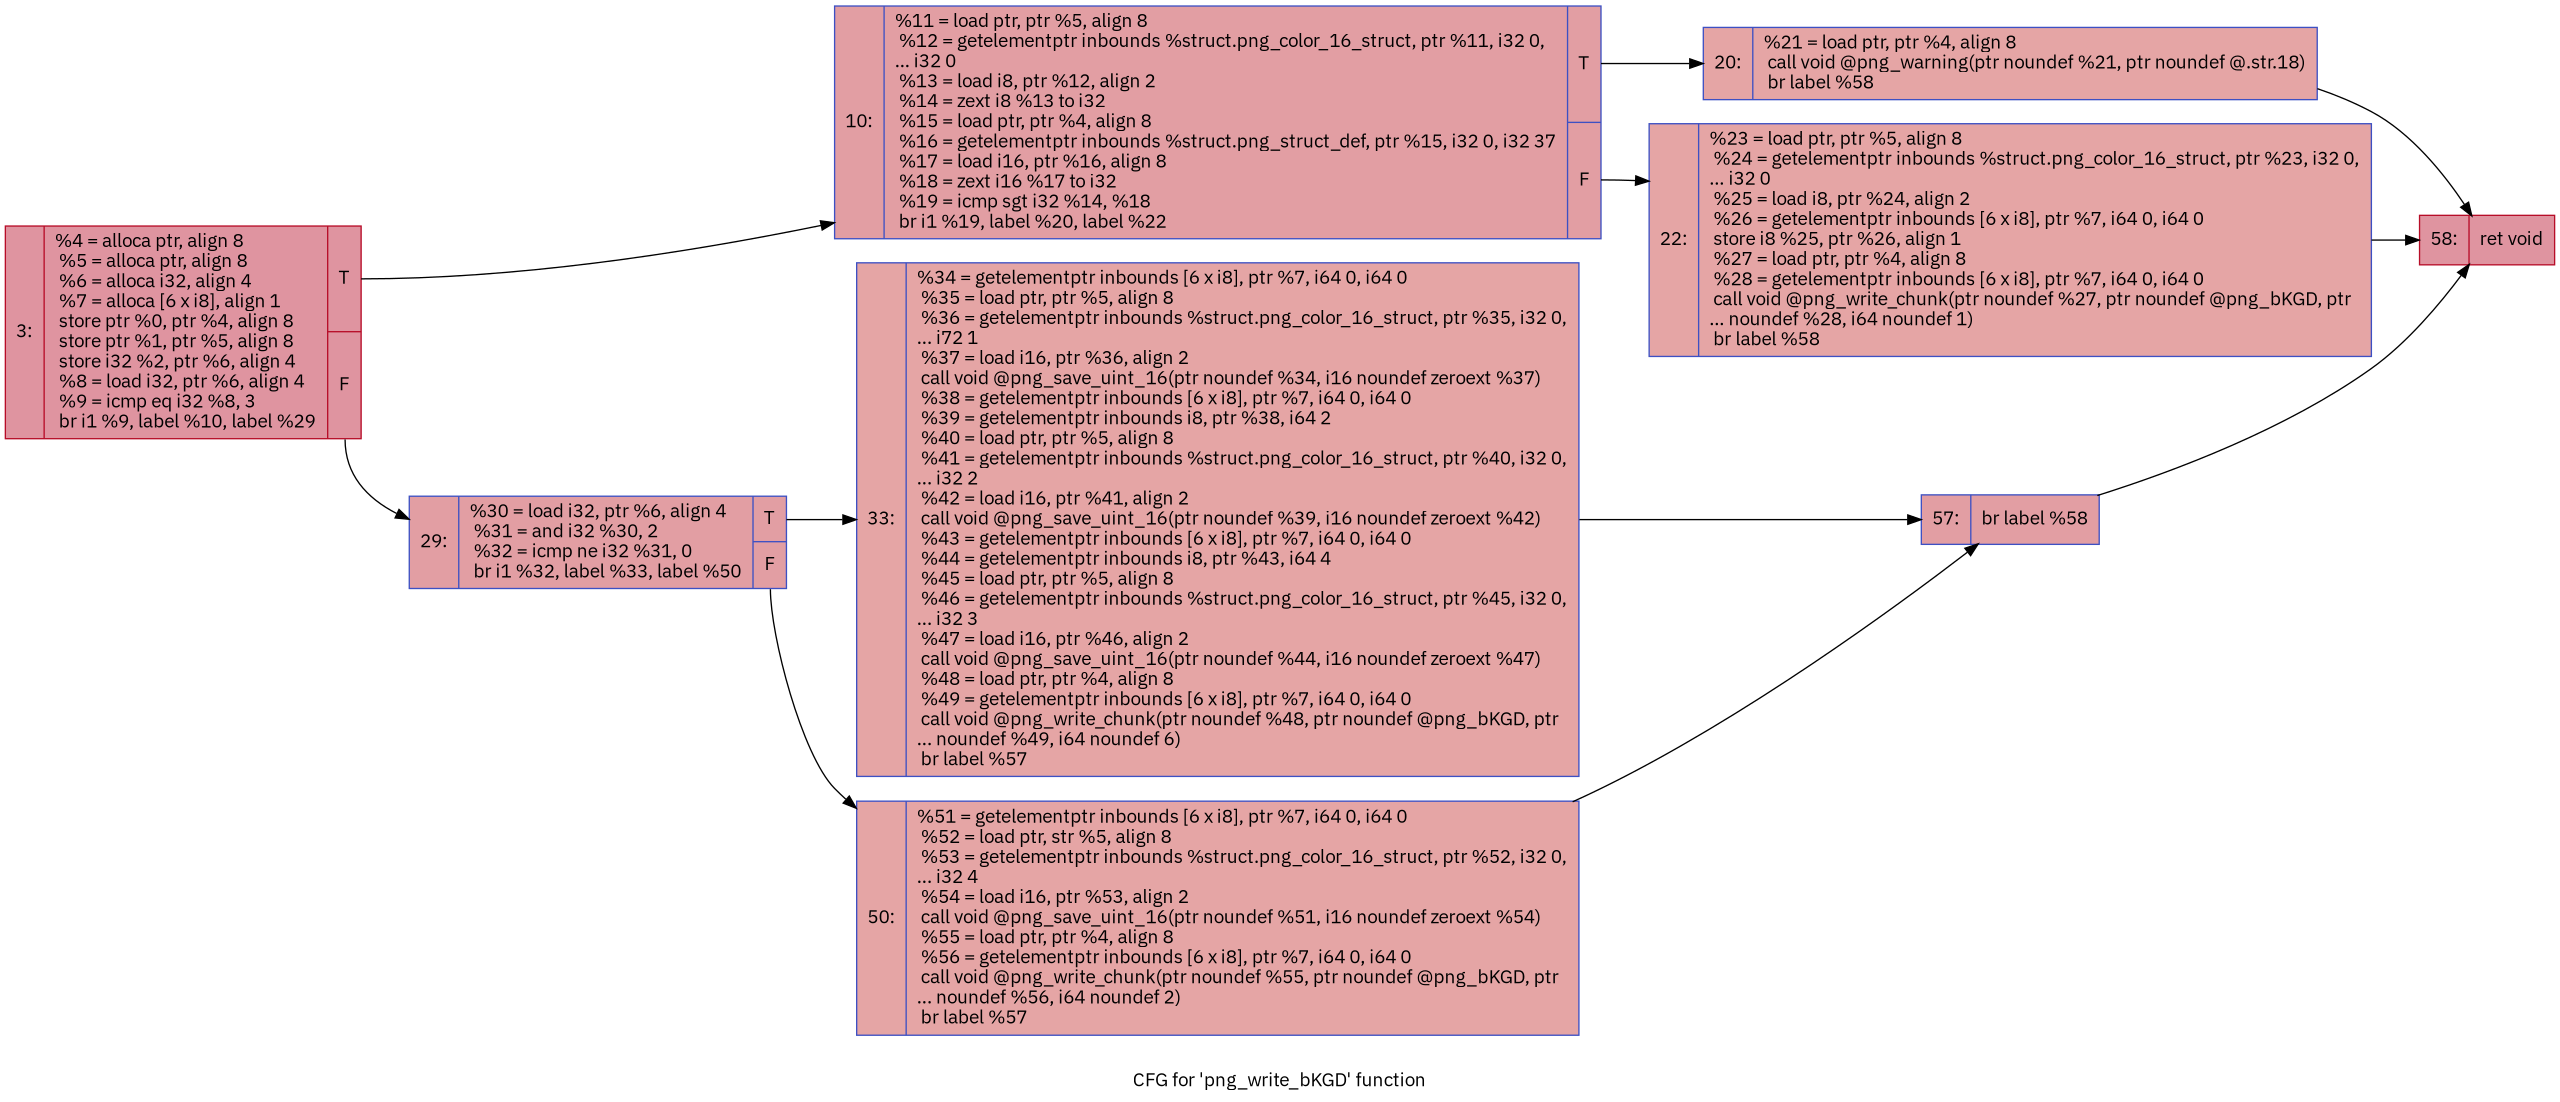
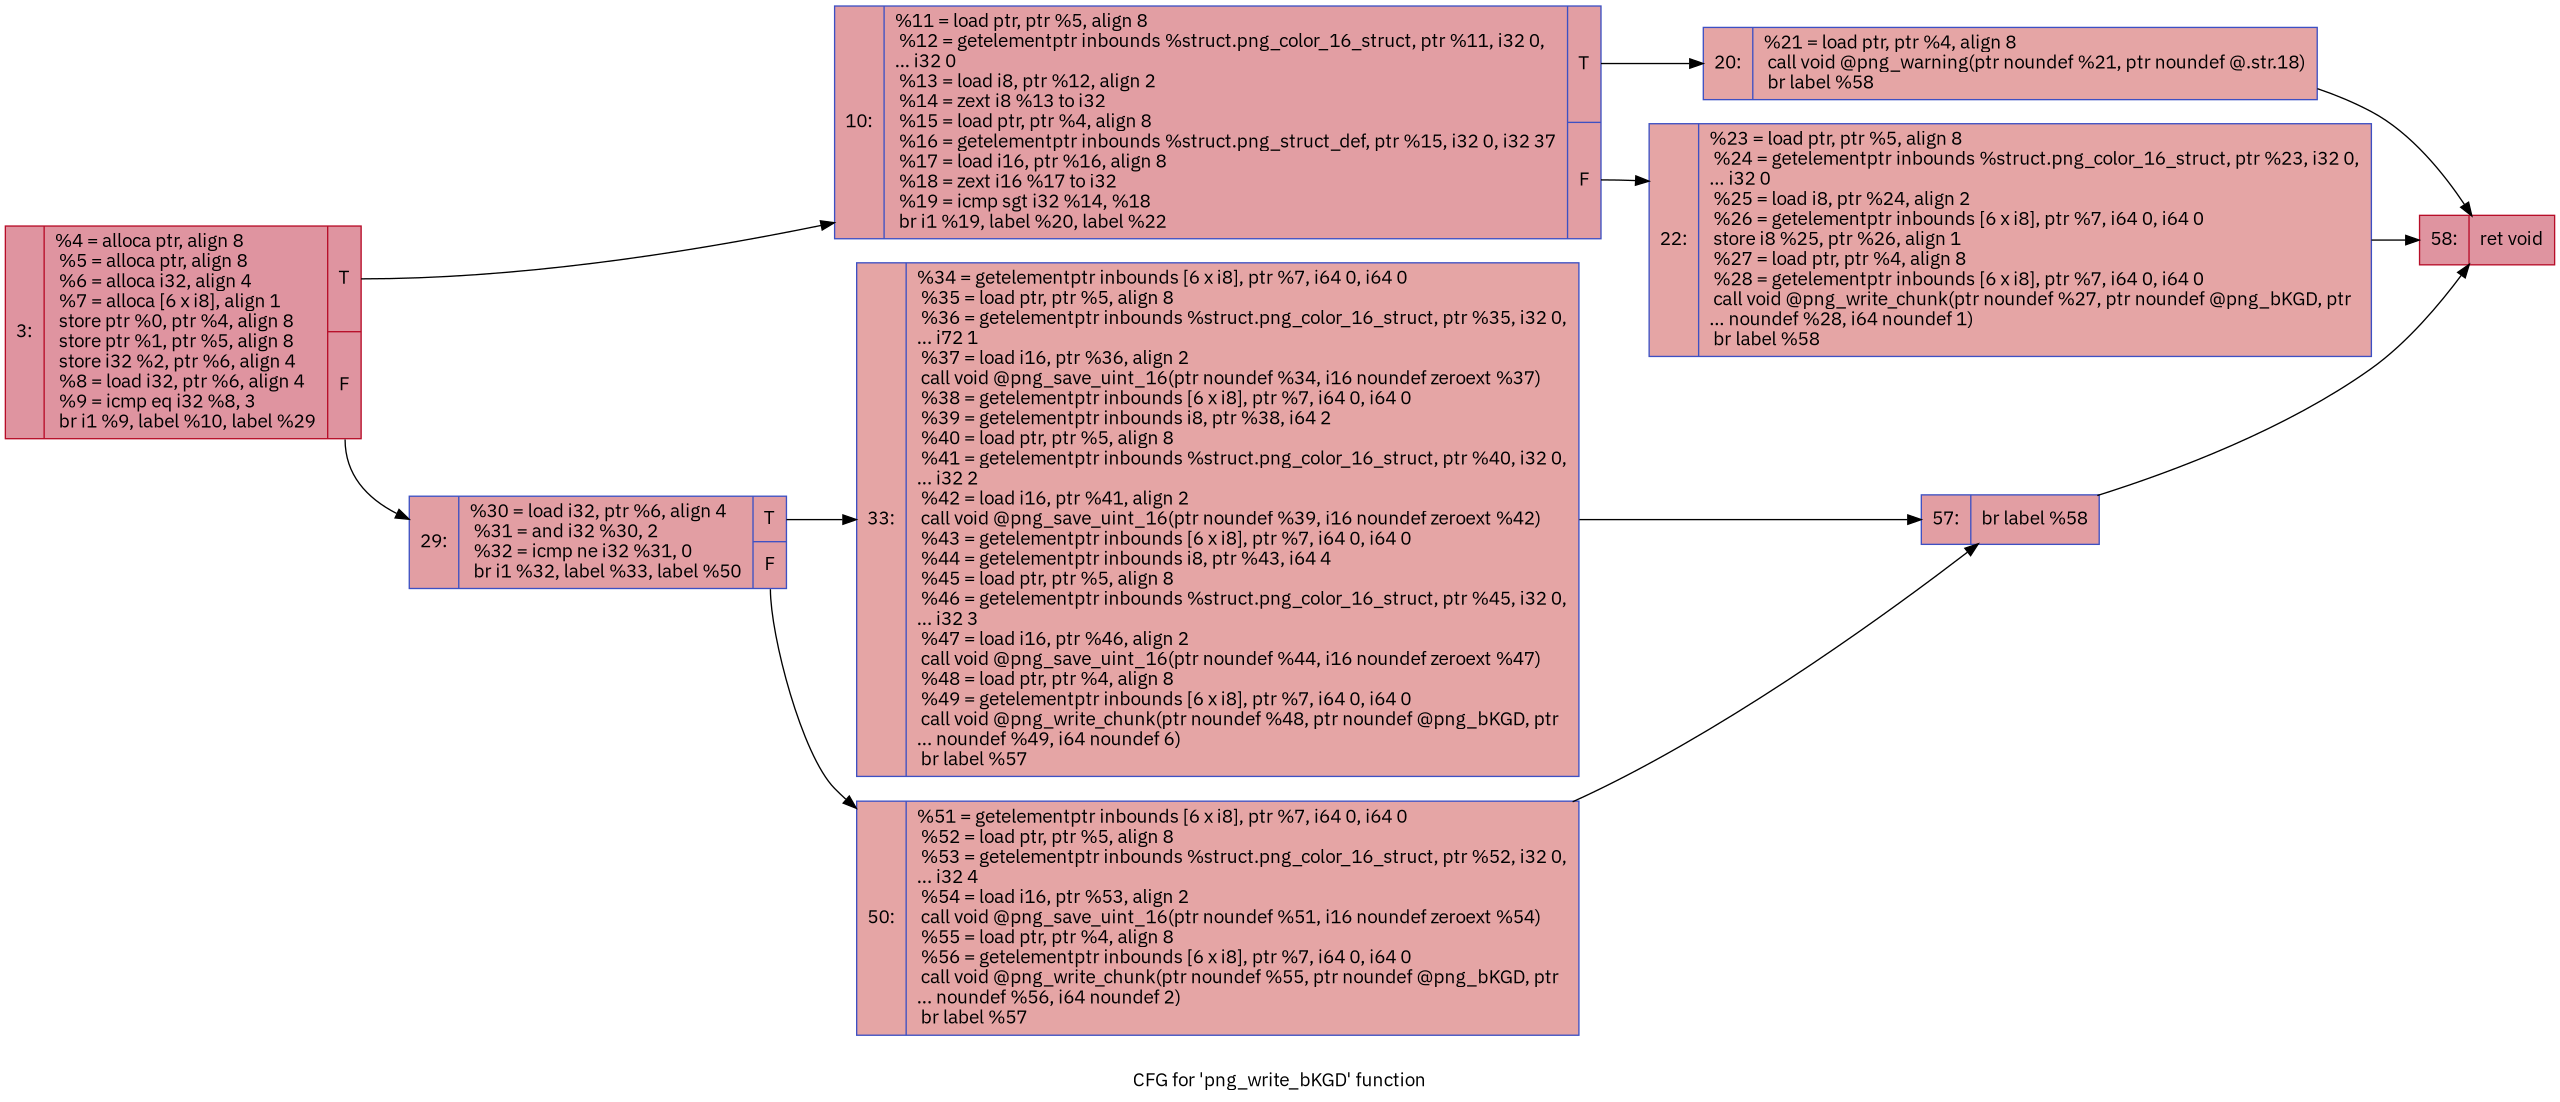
(1045, 837) -> (1046, 837)
